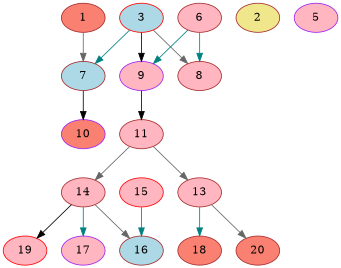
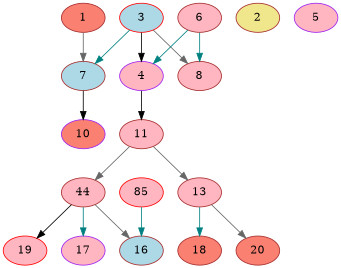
(141, 76) -> (141, 76)
(83, 192) -> (83, 192)
(141, 192) -> (141, 192)
